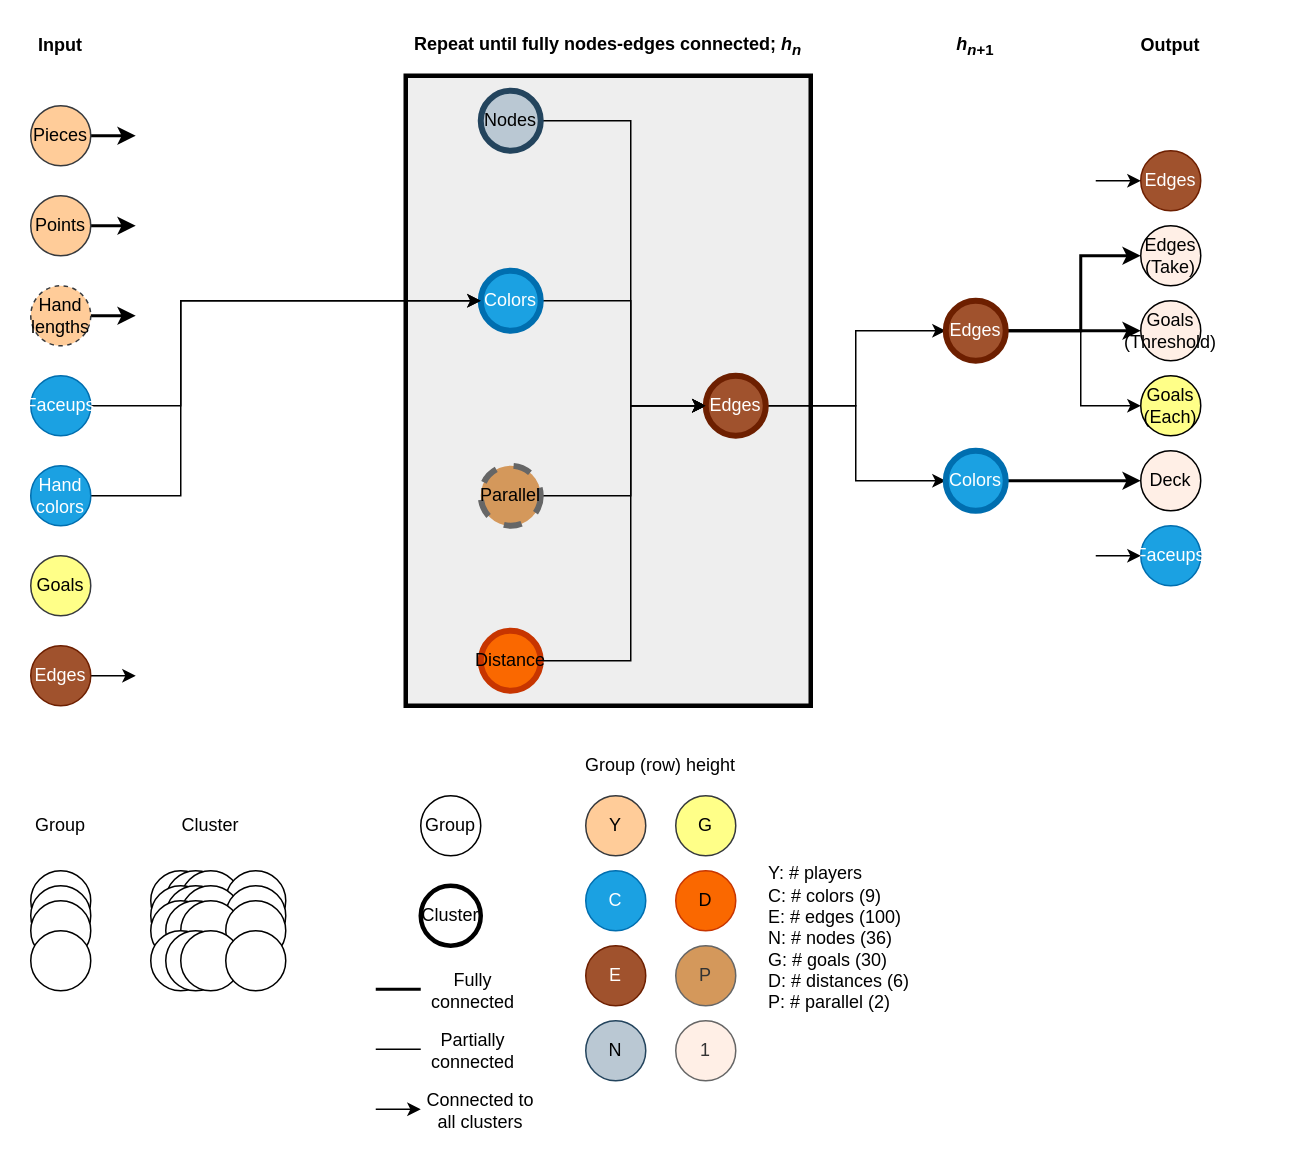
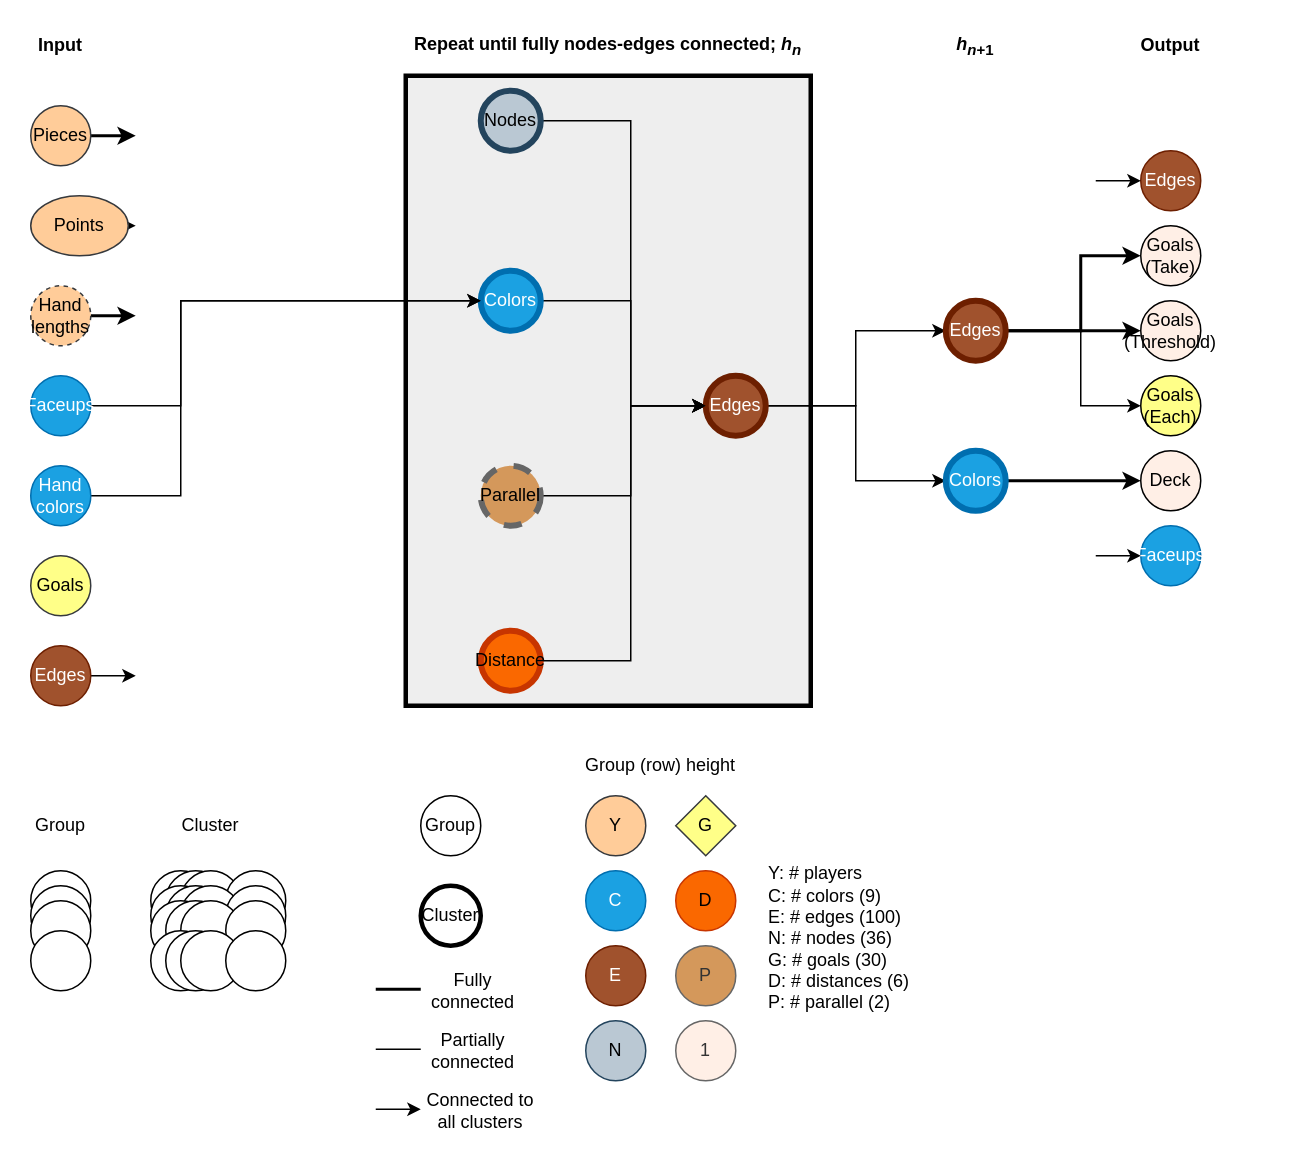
(61, 226) -> (80, 226)
(1171, 256) -> (1171, 256)
(706, 826) -> (706, 826)
